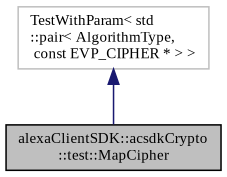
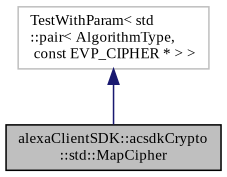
(114, 148) -> (114, 148)
